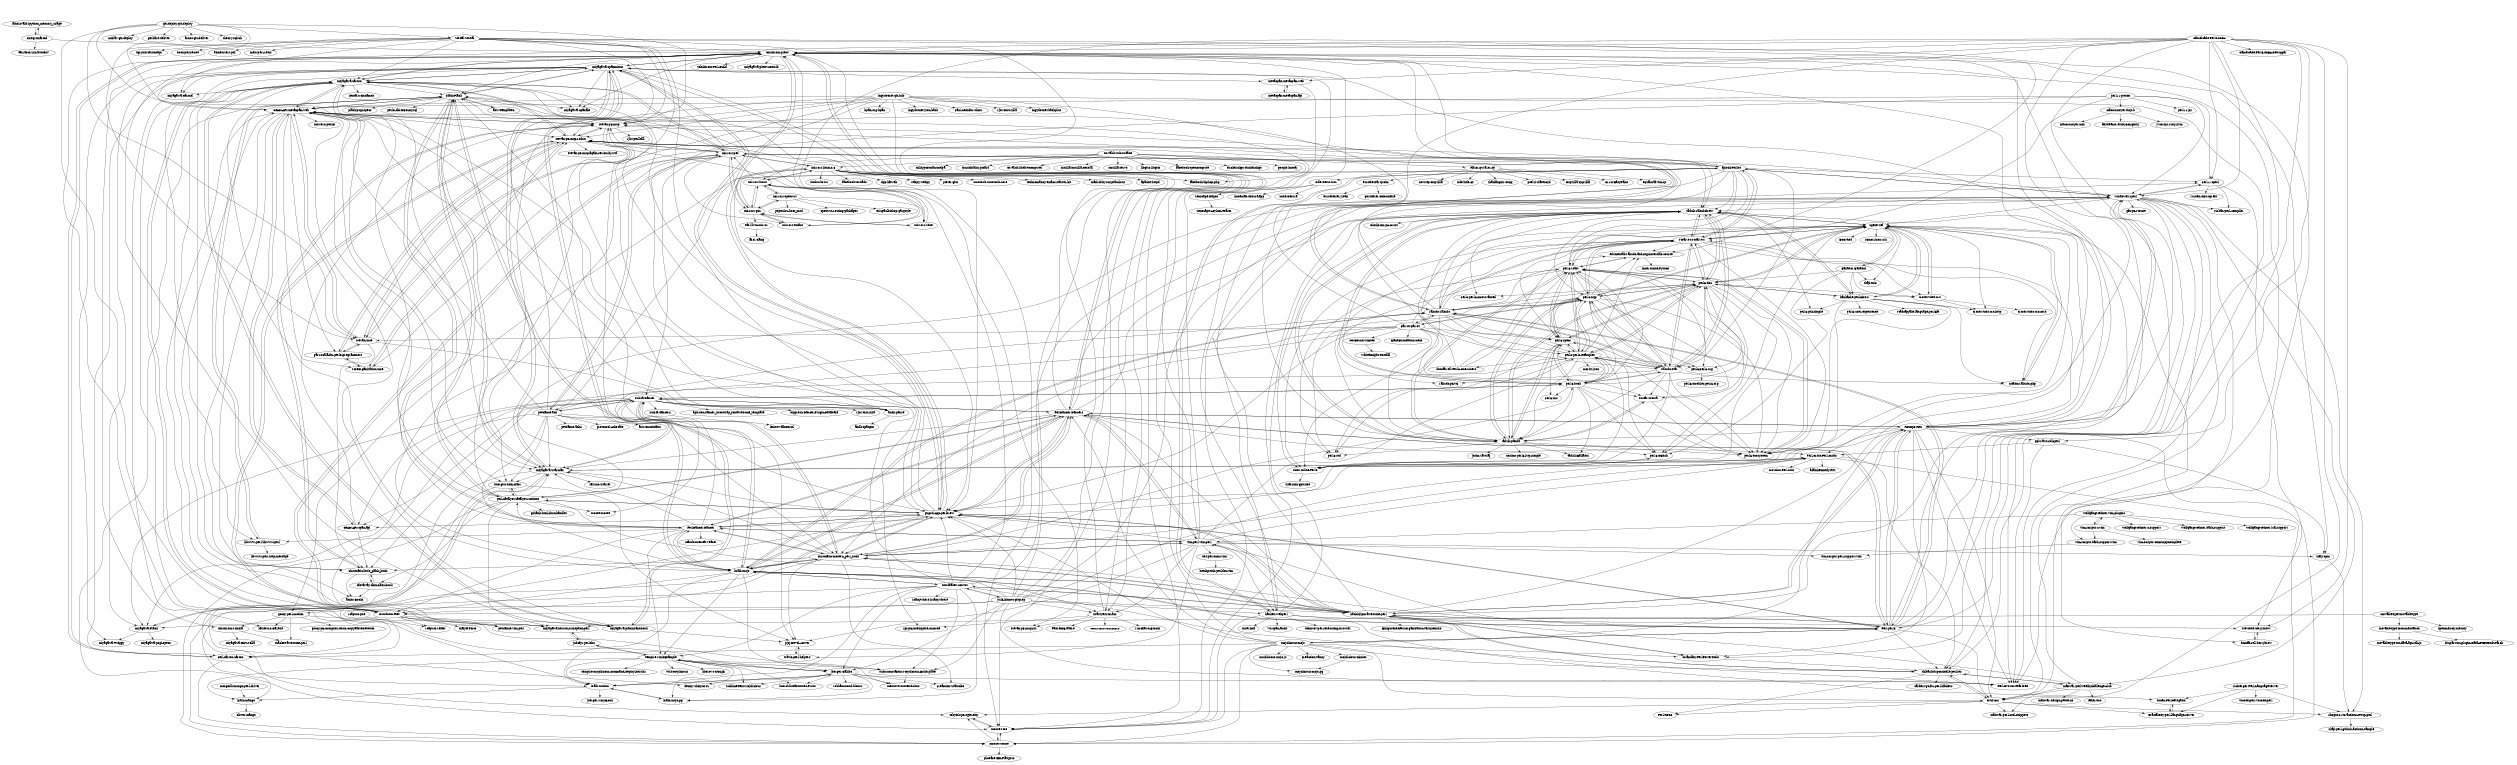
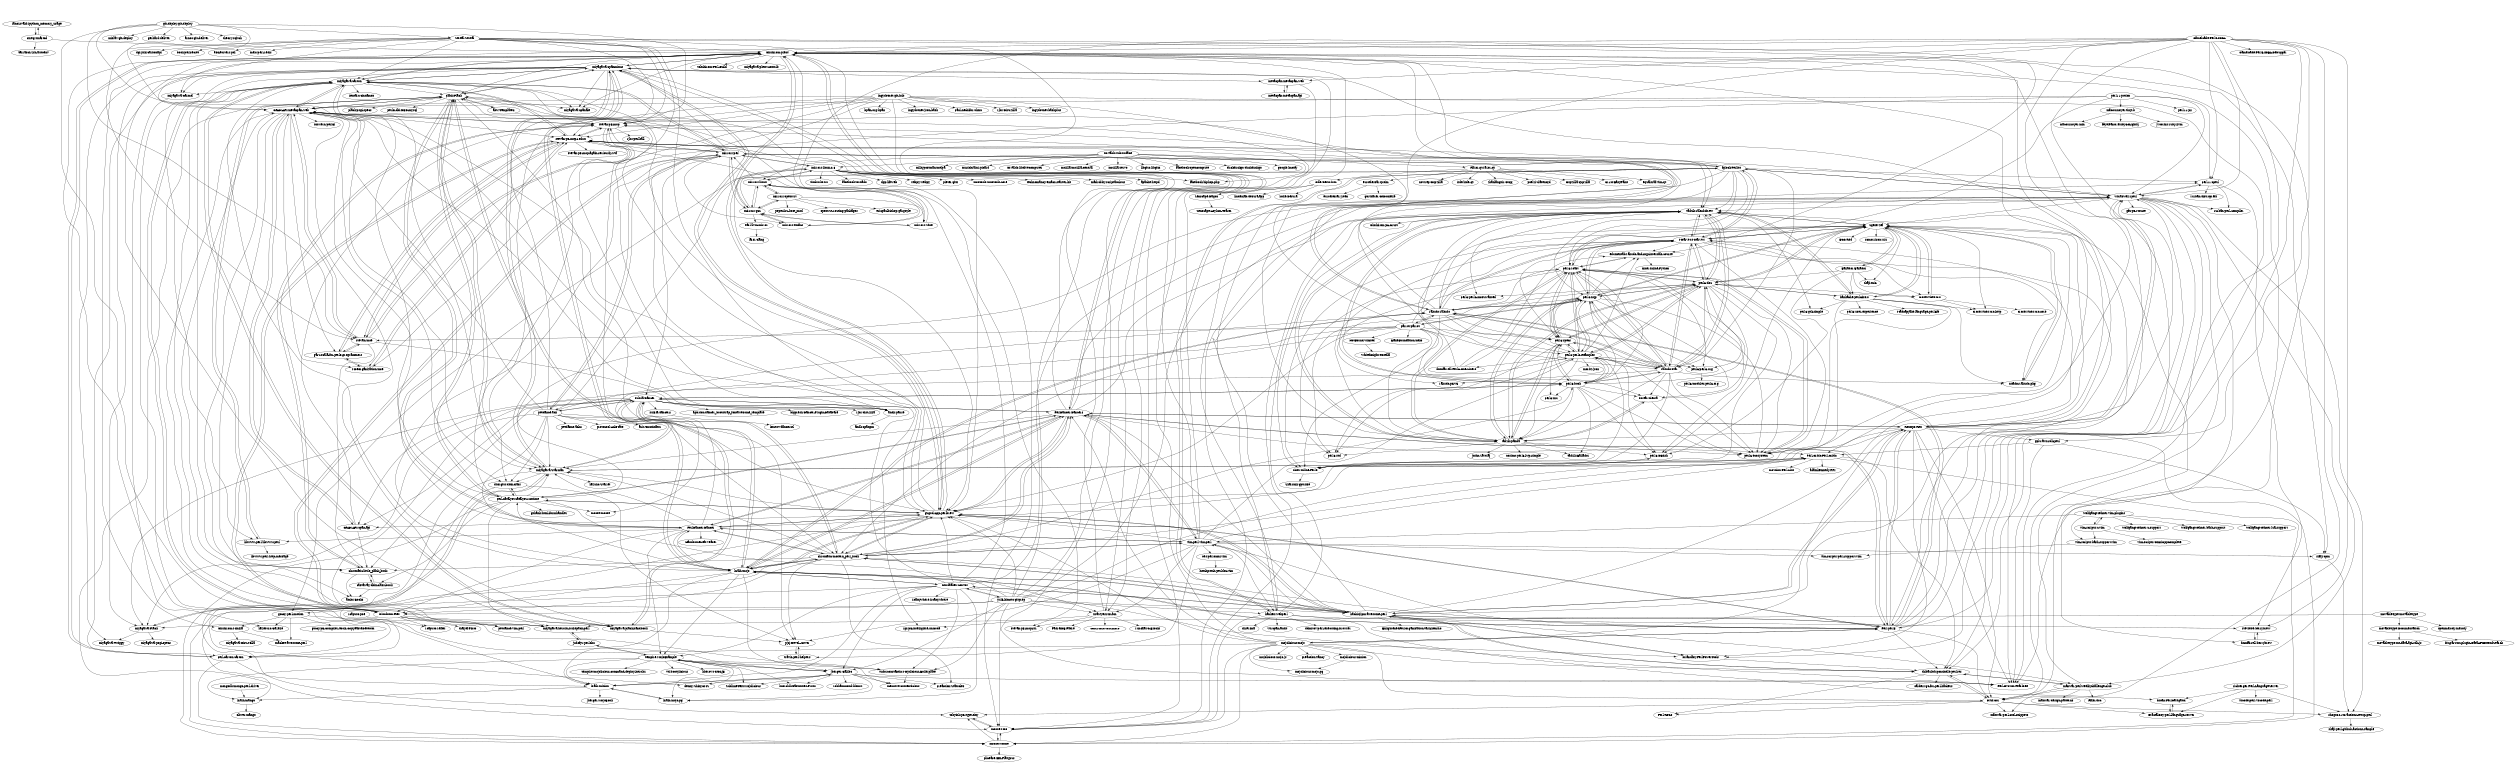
none -> (2107, 328)
